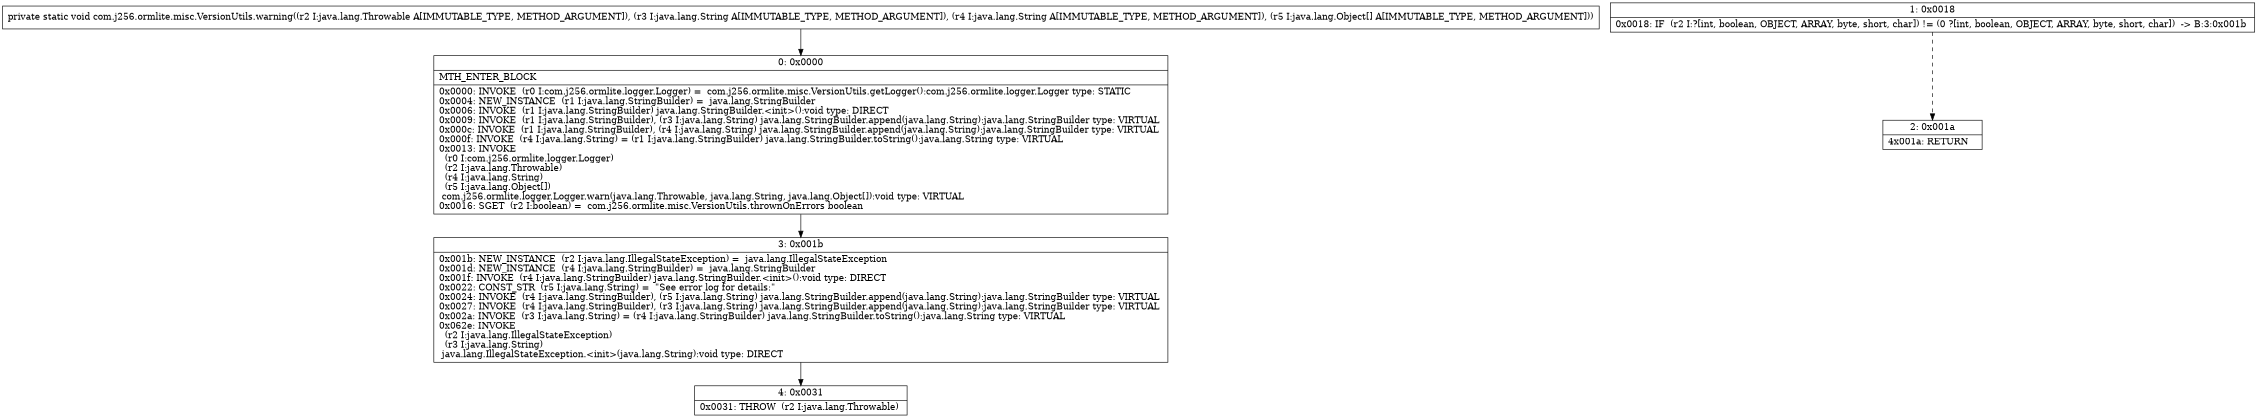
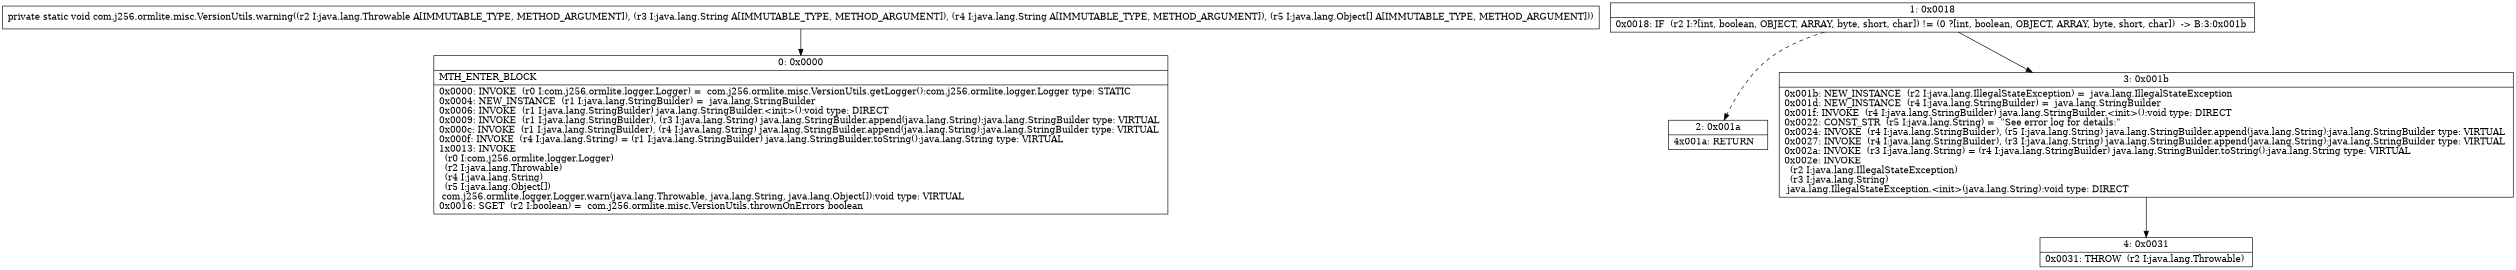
(481, 149) -> (481, 149)
(801, 223) -> (1992, 51)
(480, 326) -> (1826, 161)
